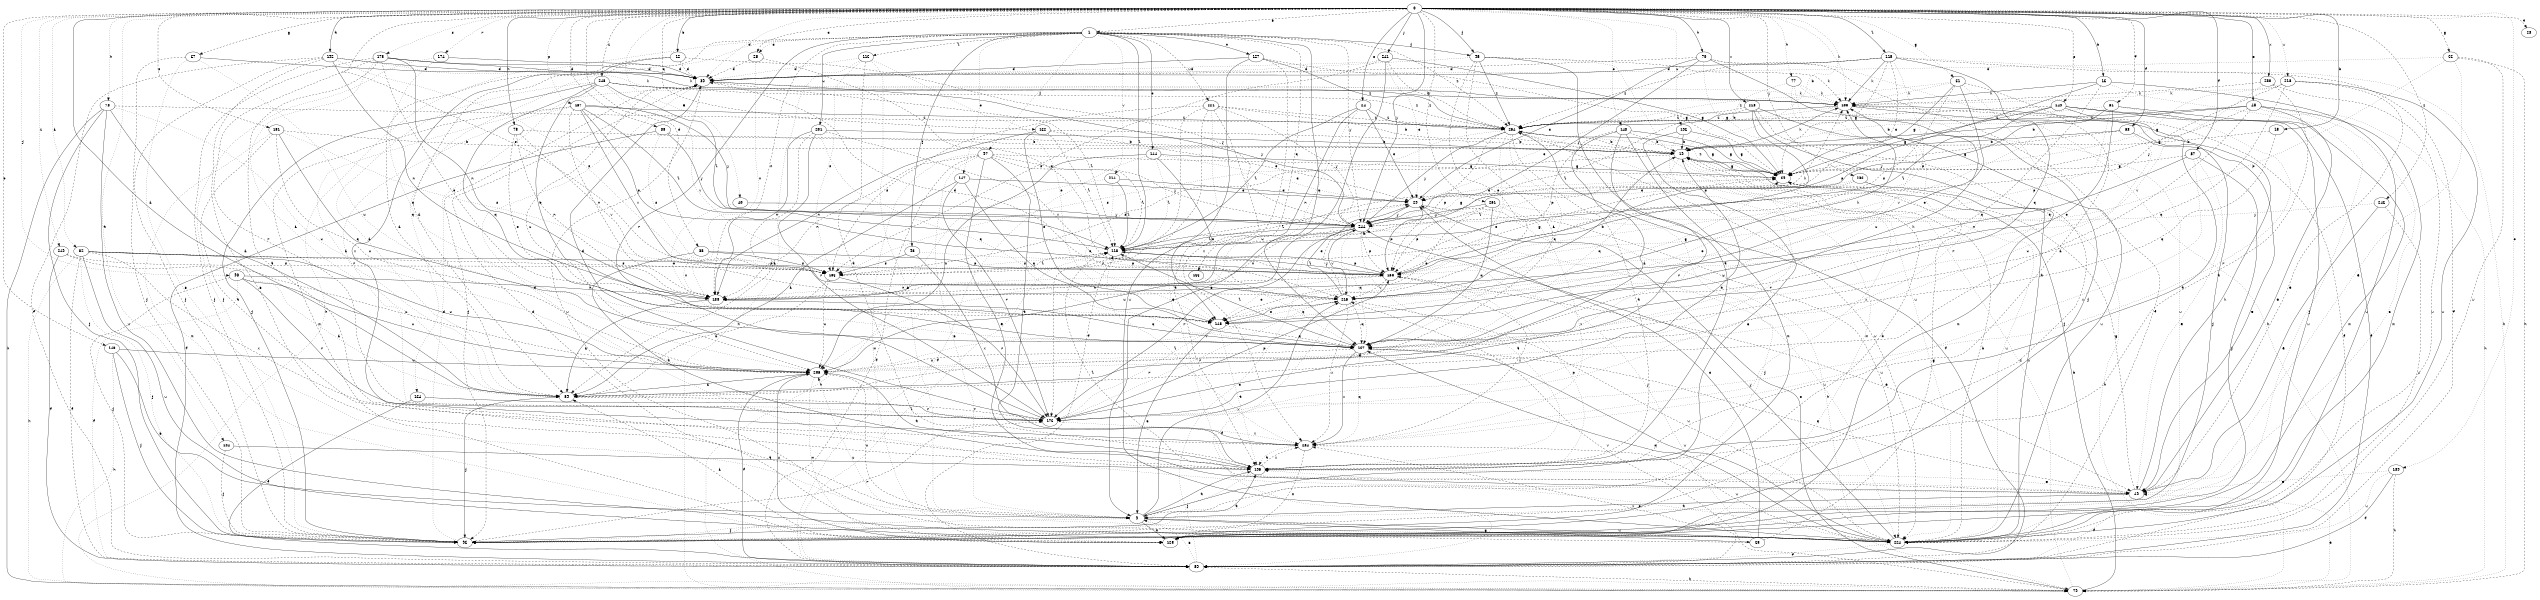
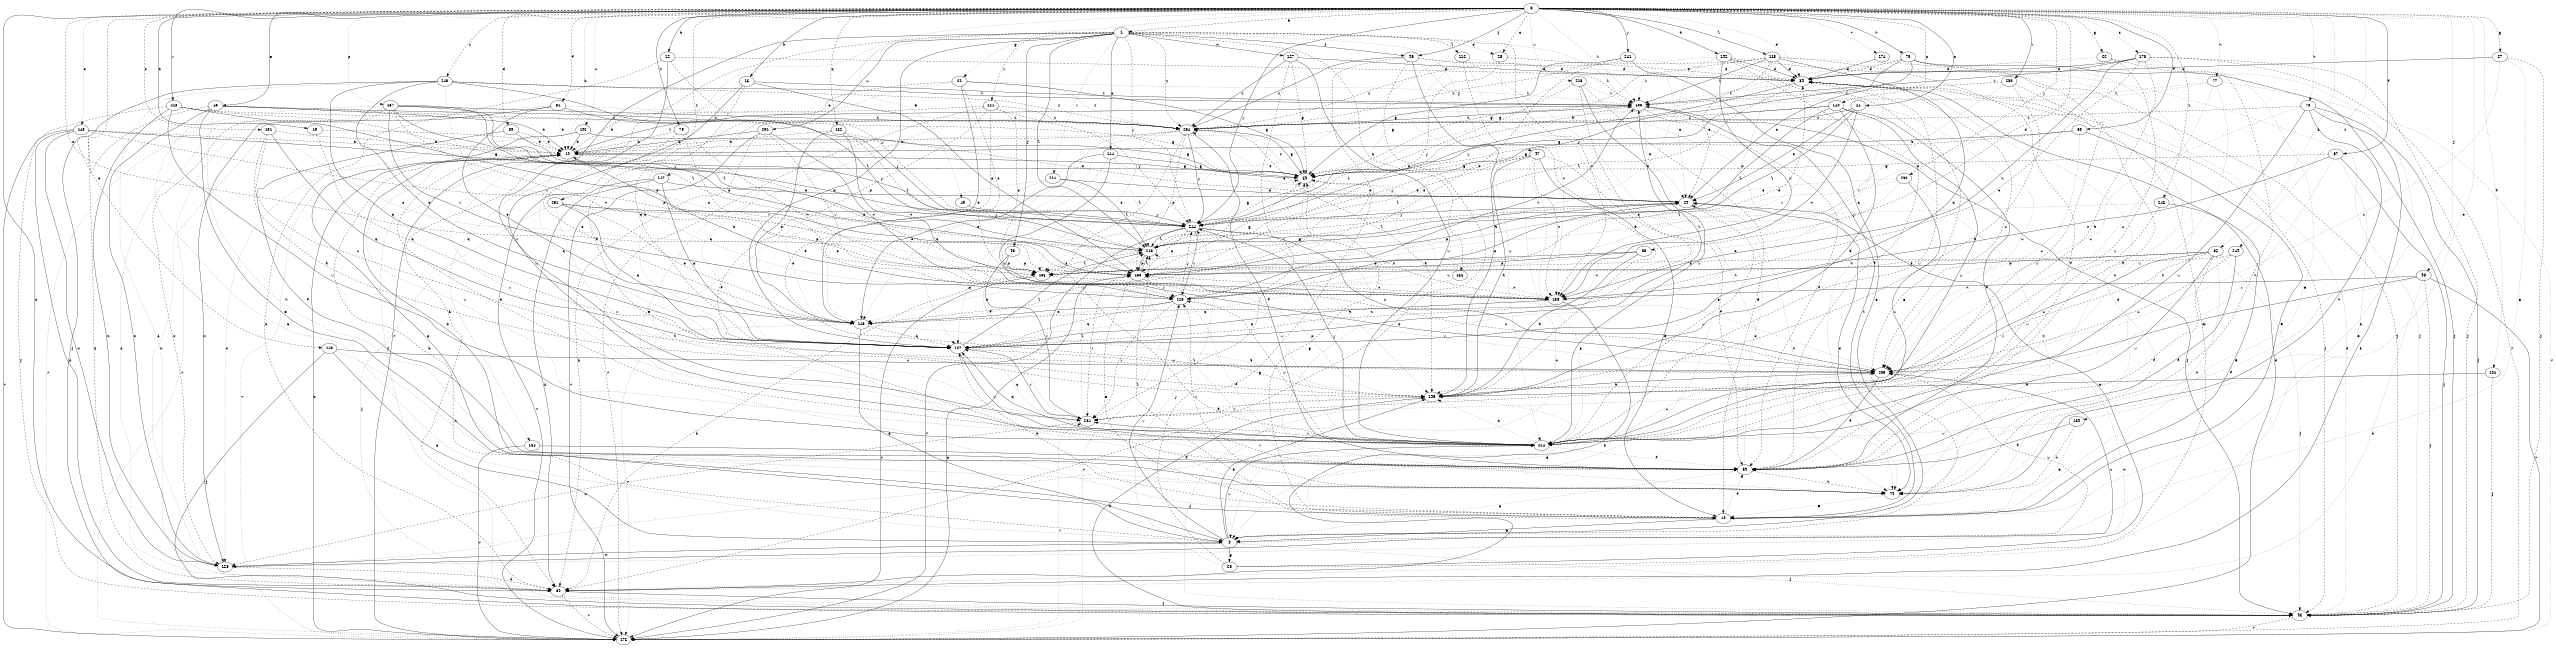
(2529, 33) -> none
(699, 384) -> none
